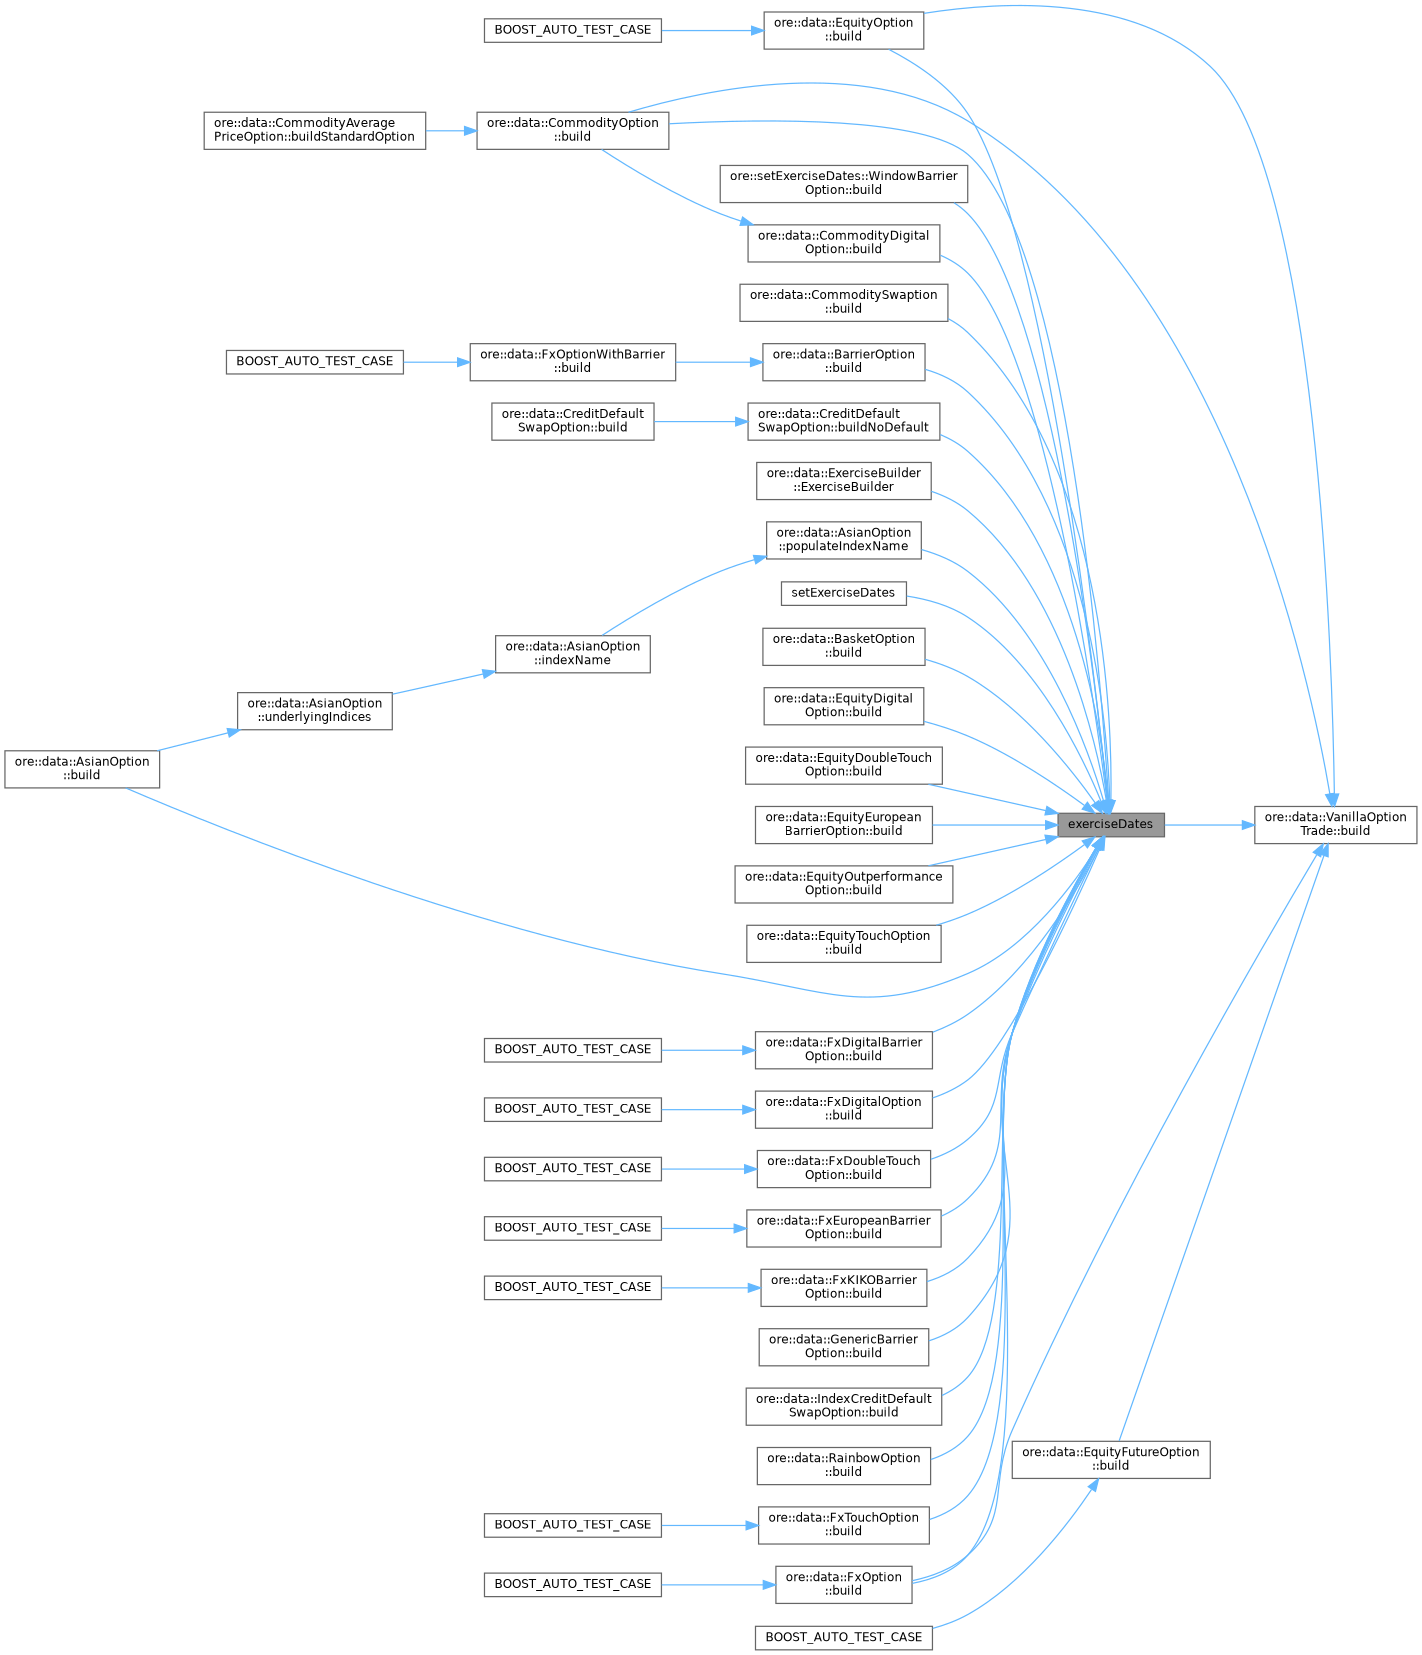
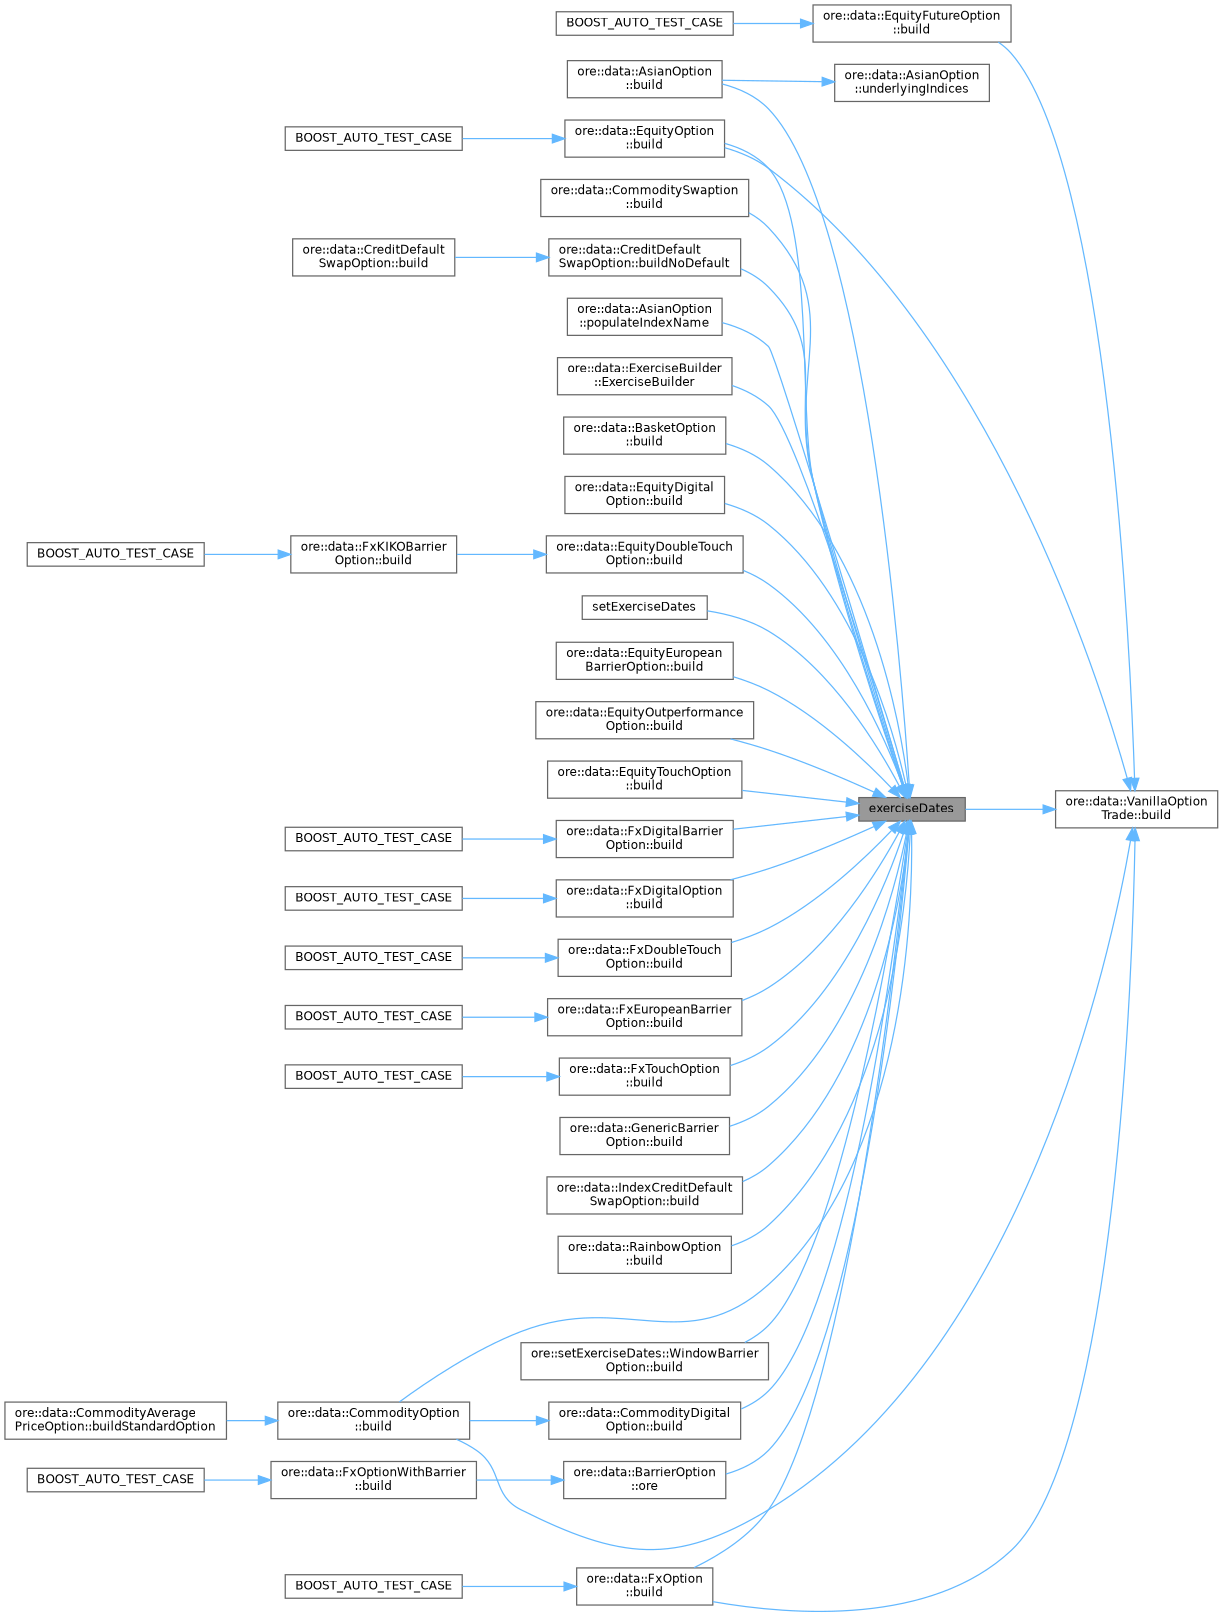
(844, 362) -> (645, 1480)
(573, 654) -> none
(1004, 1072) -> (495, 554)
